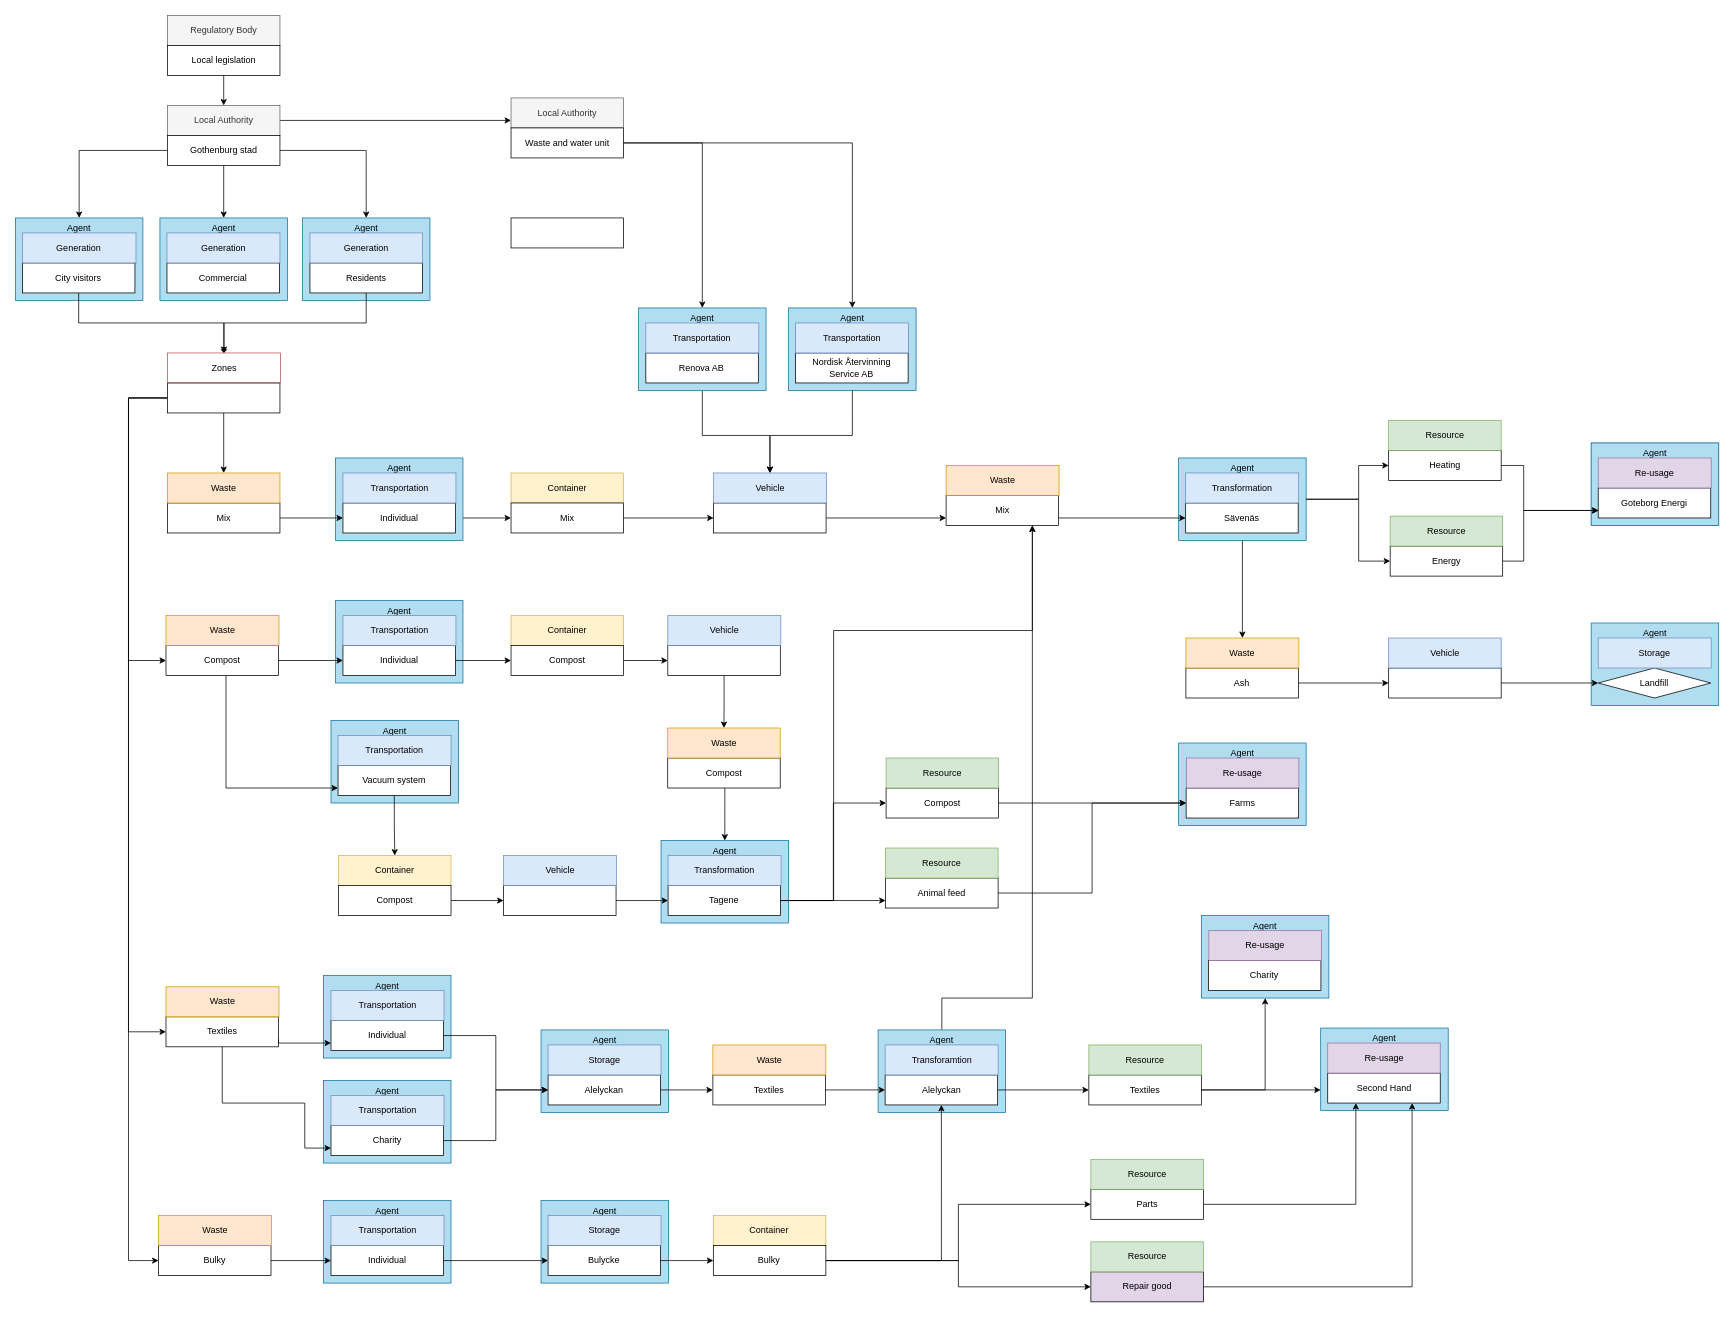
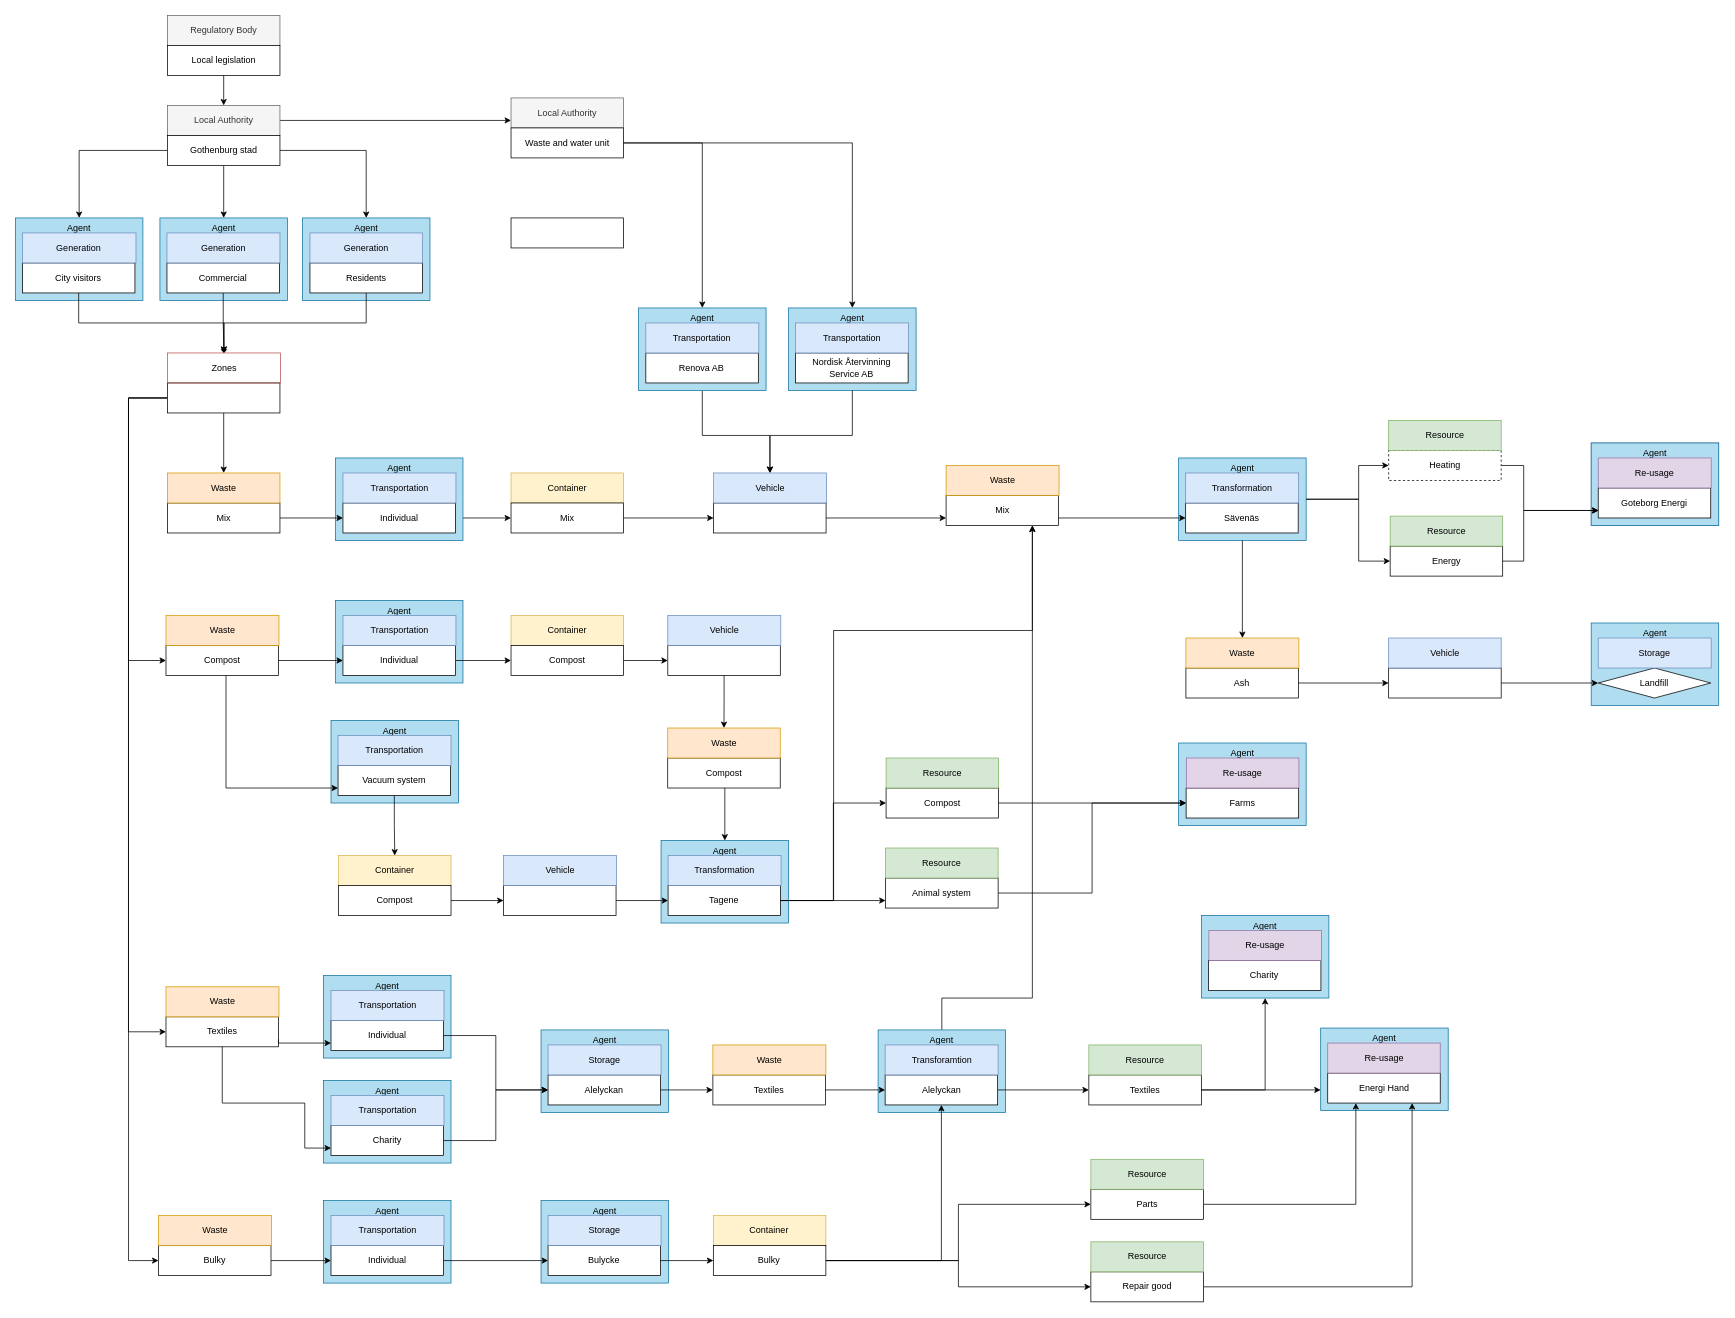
none -> (223, 306)
(1445, 465) -> (1445, 465)
(942, 893) -> (942, 893)
(1384, 1088) -> (1384, 1088)
(1147, 1287) -> (1147, 1287)
